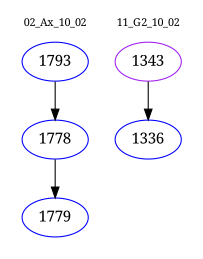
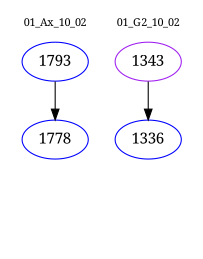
(55, 23) -> (55, 23)
(148, 23) -> (148, 23)
(55, 217) -> none
